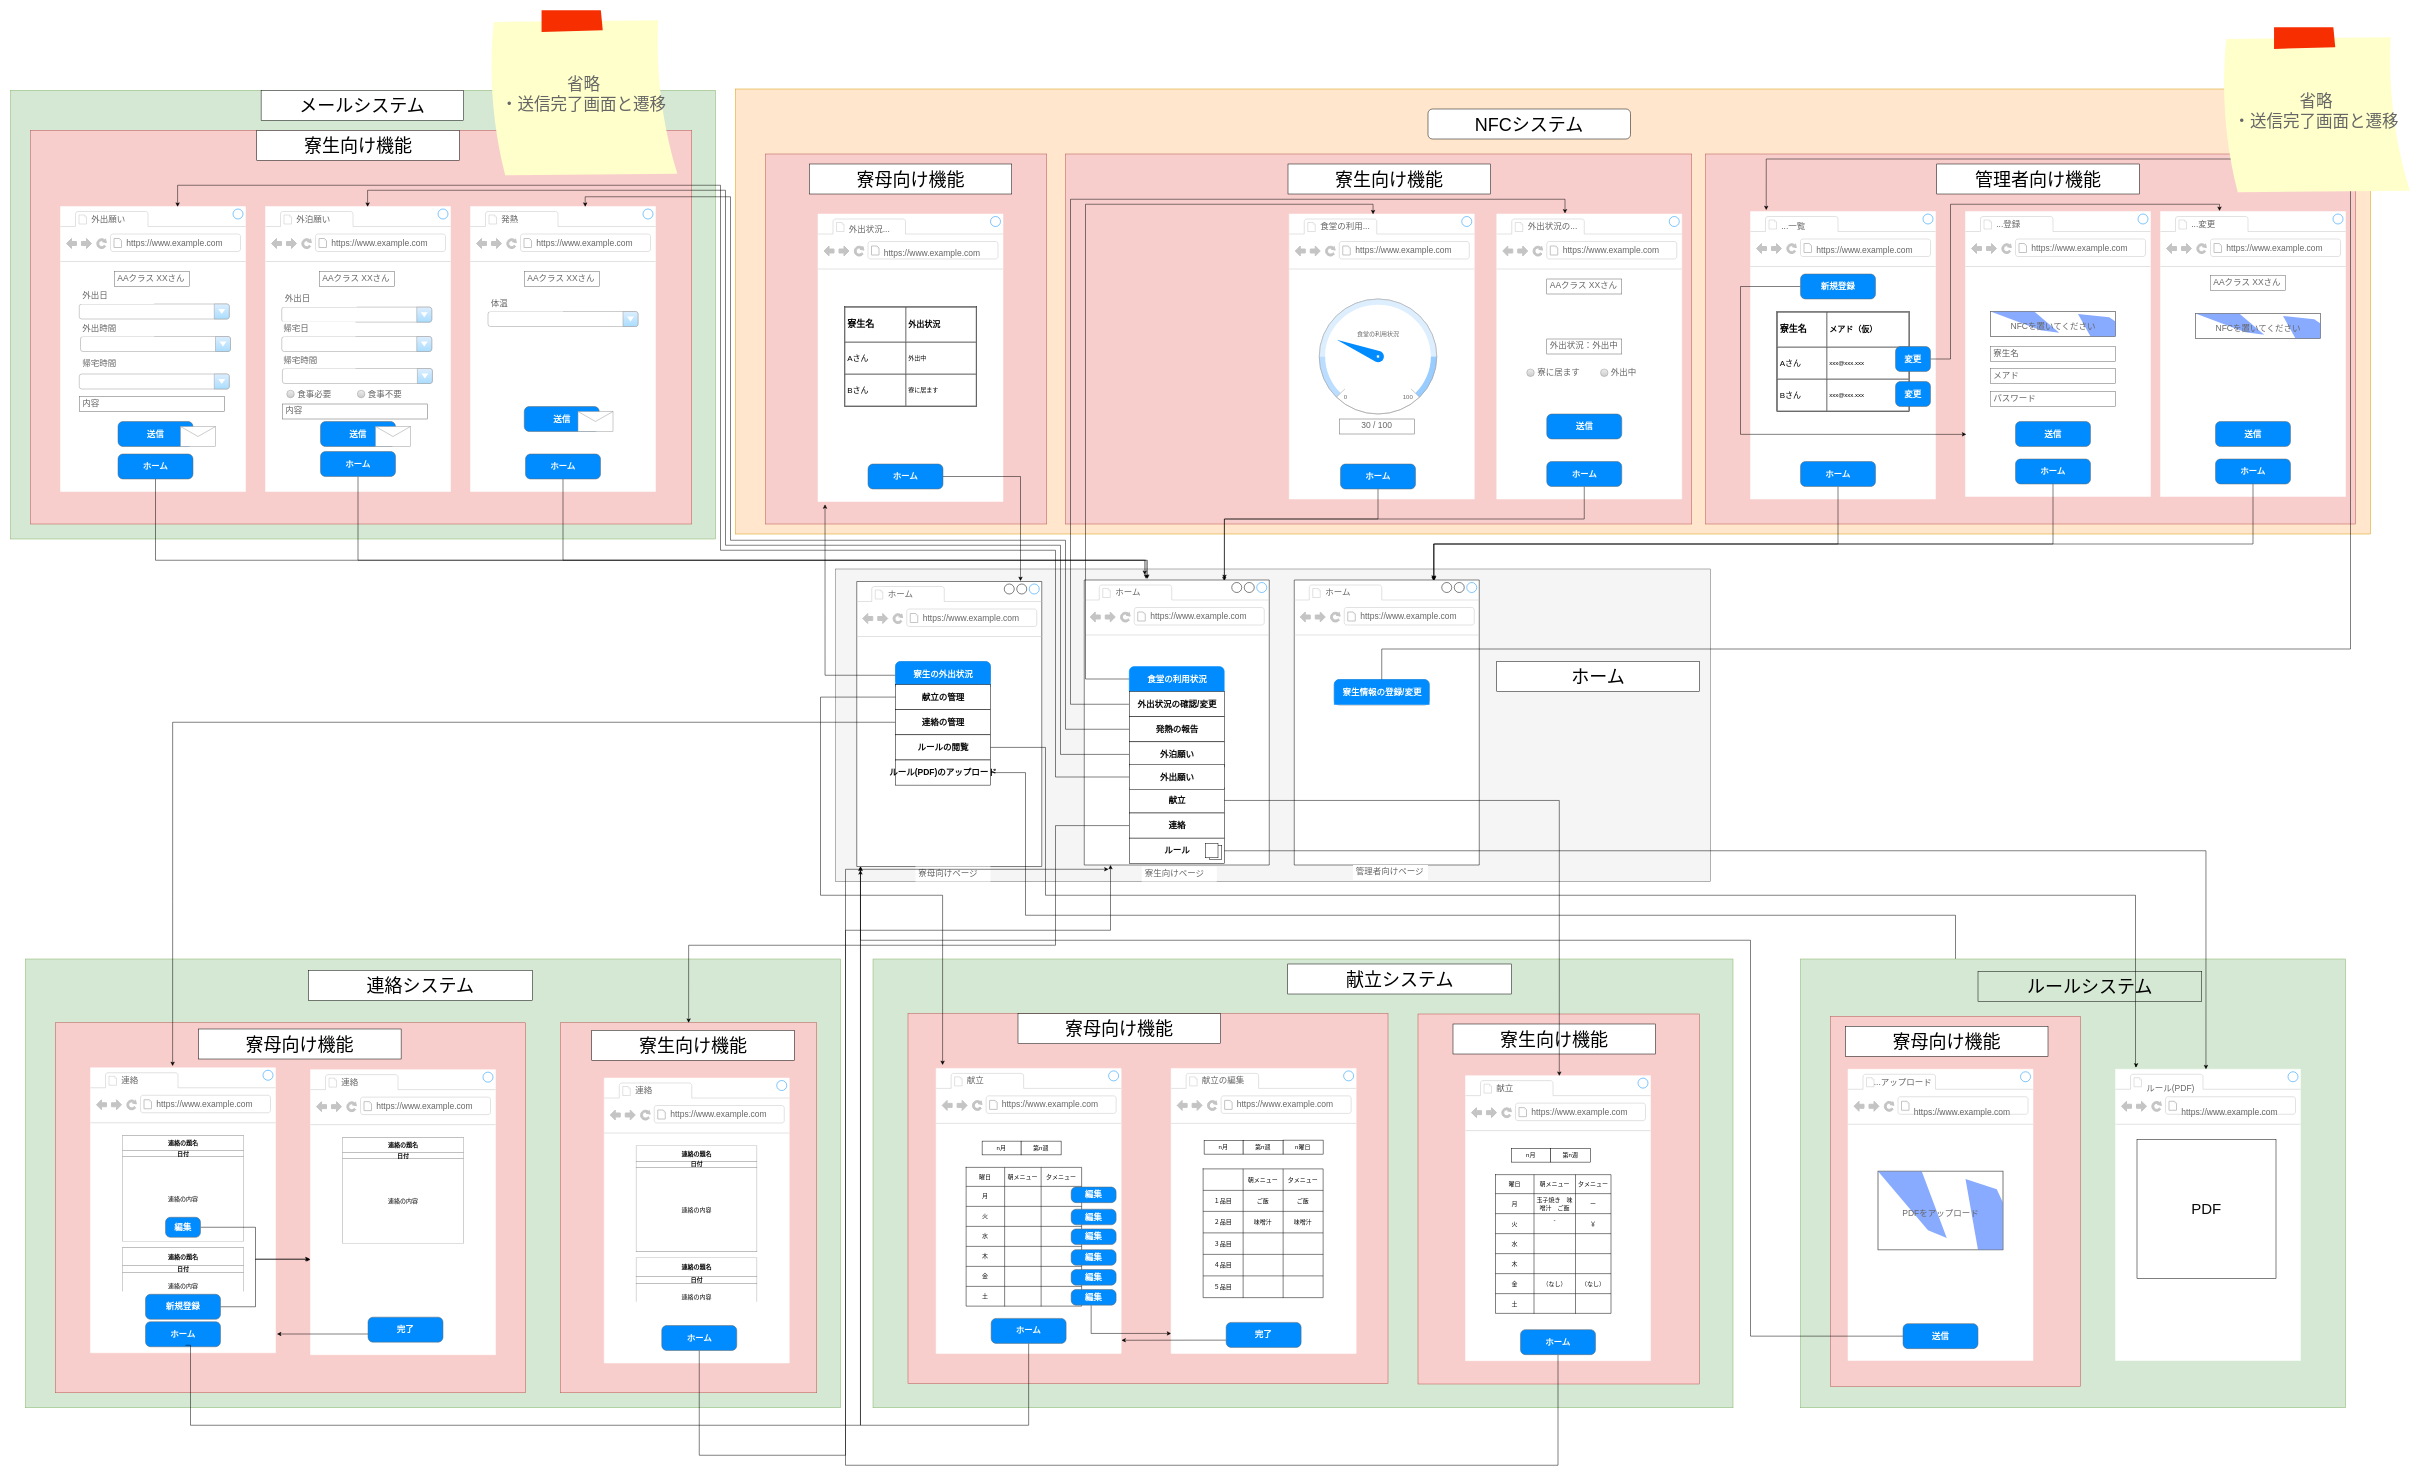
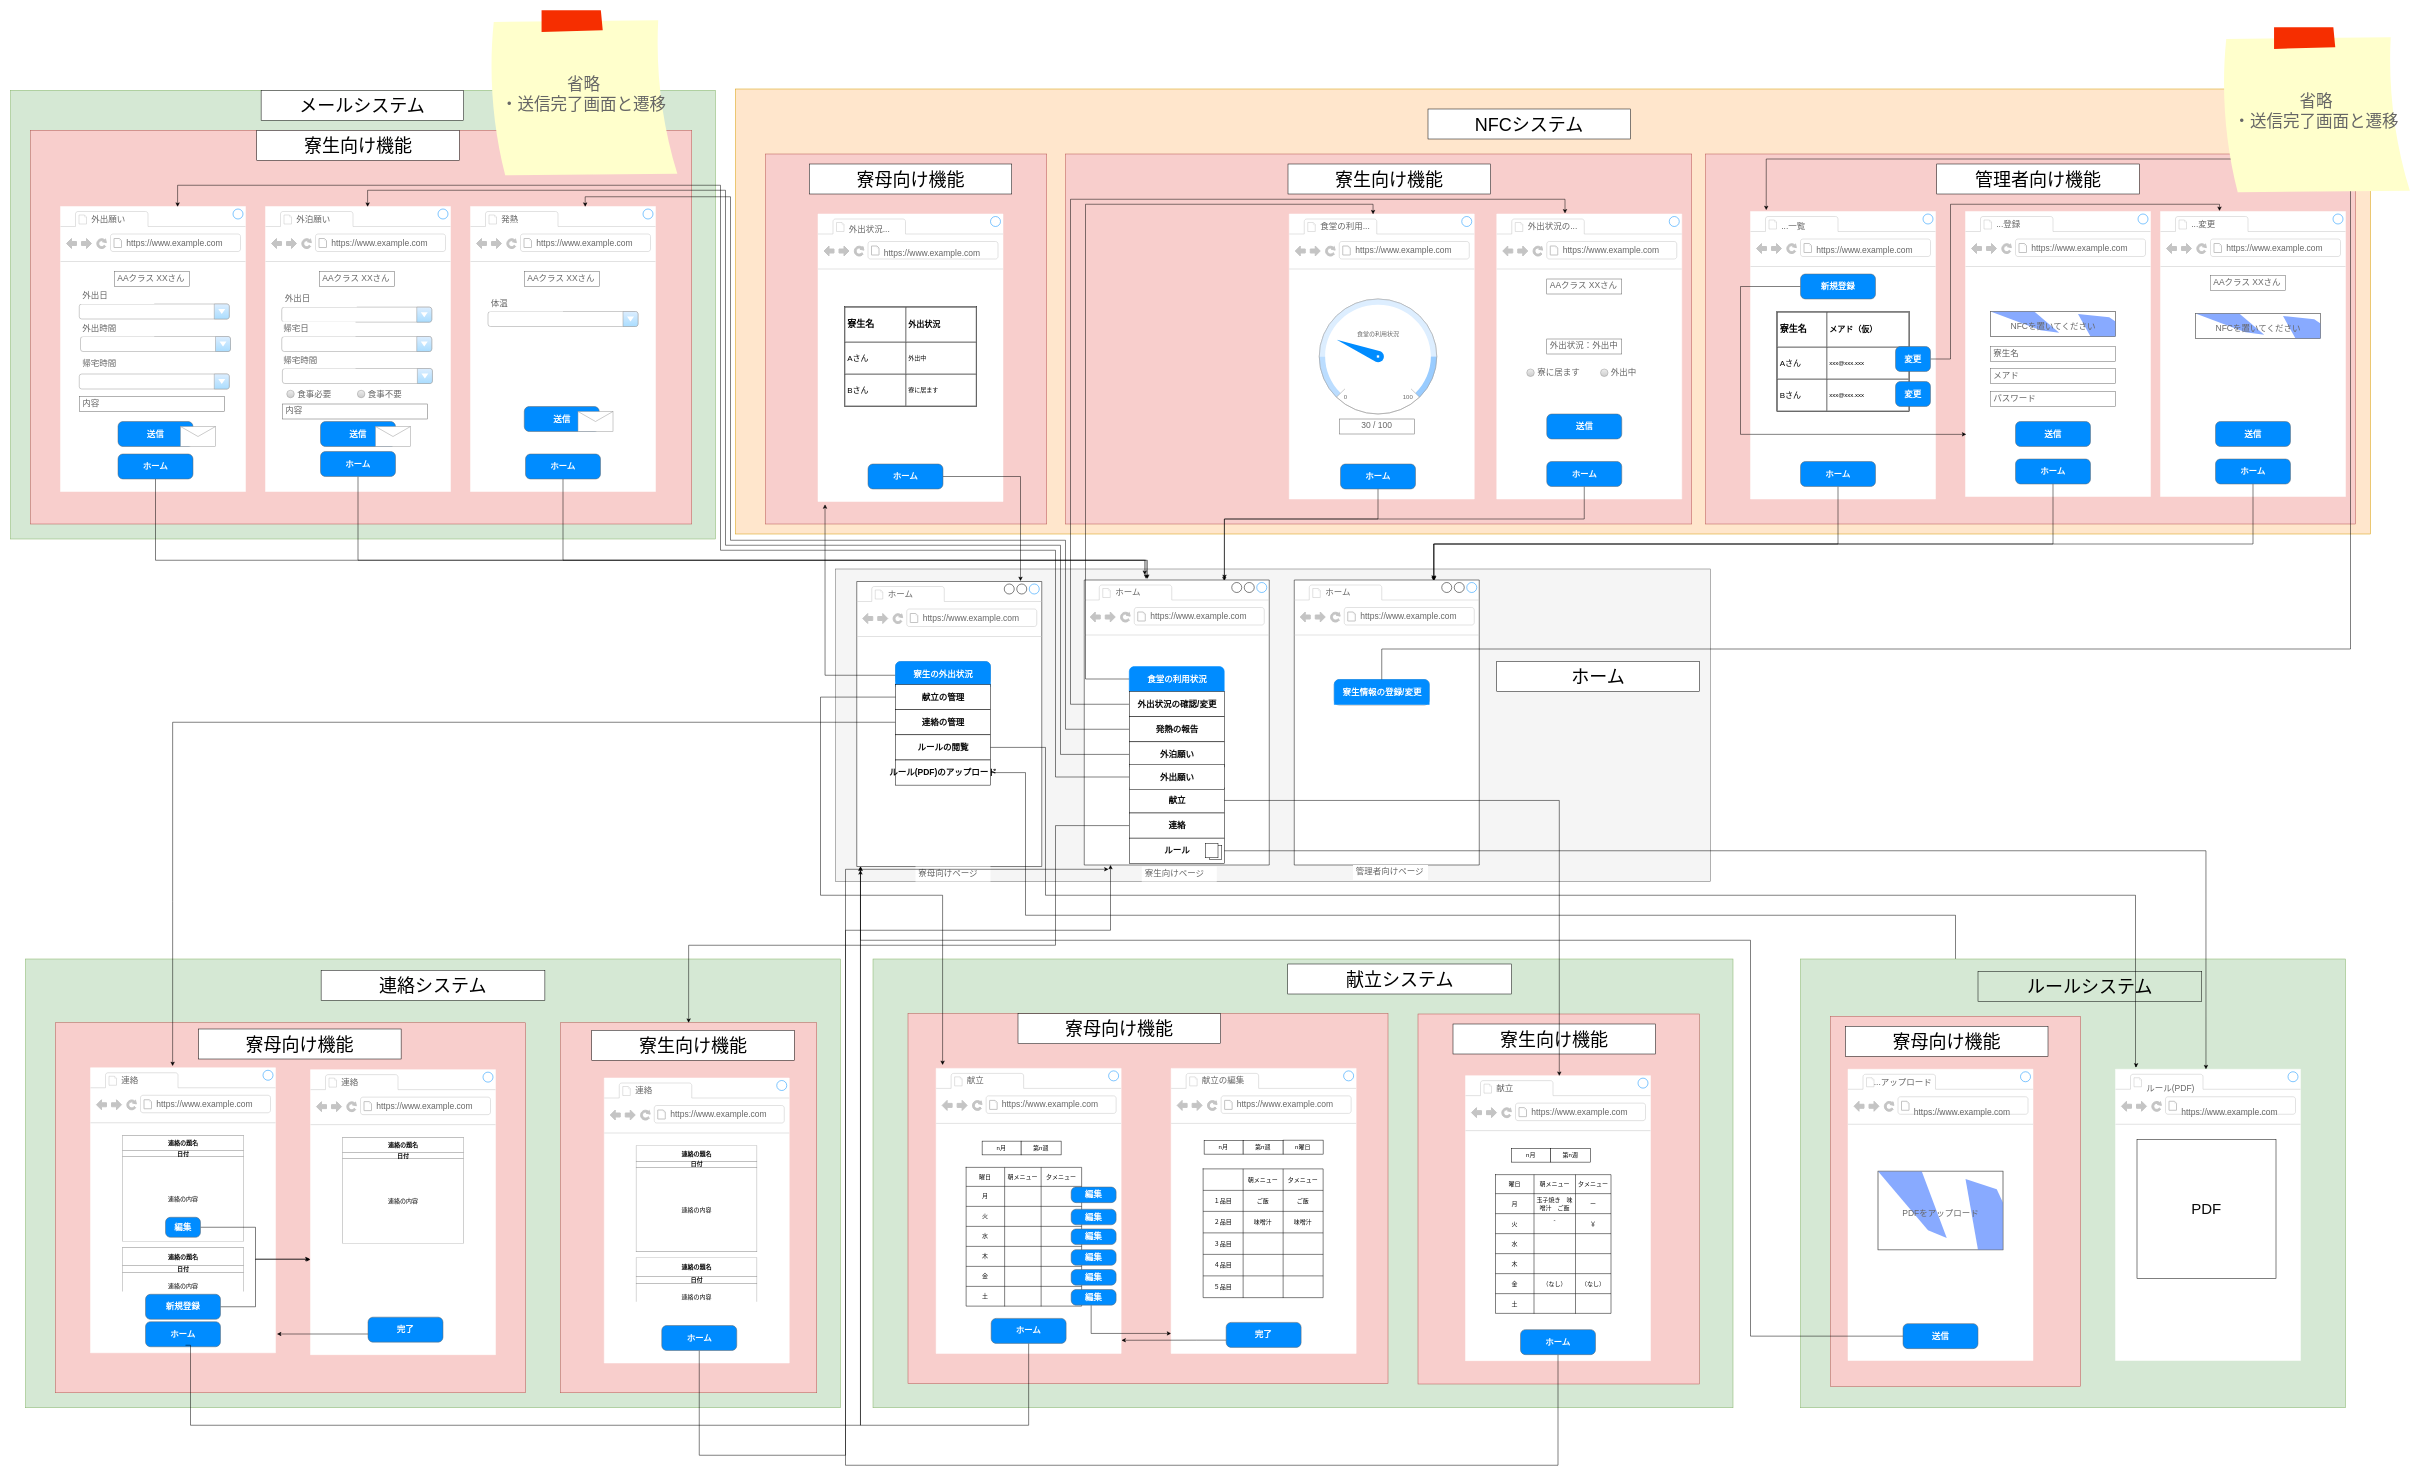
(1529, 124) -> (1529, 124)
(420, 985) -> (433, 985)
